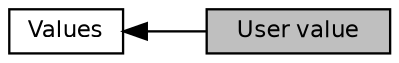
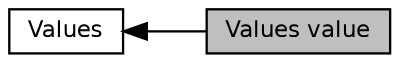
(298, 31) -> (298, 31)
